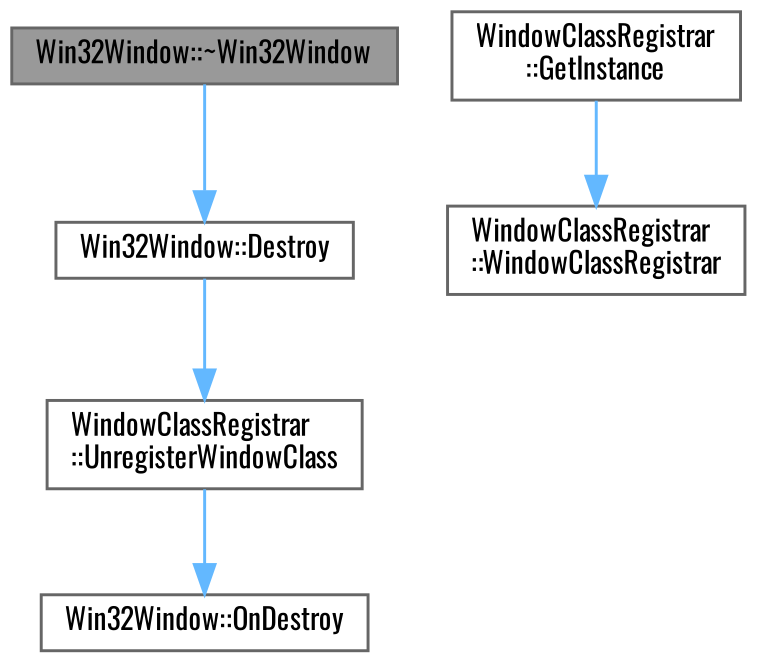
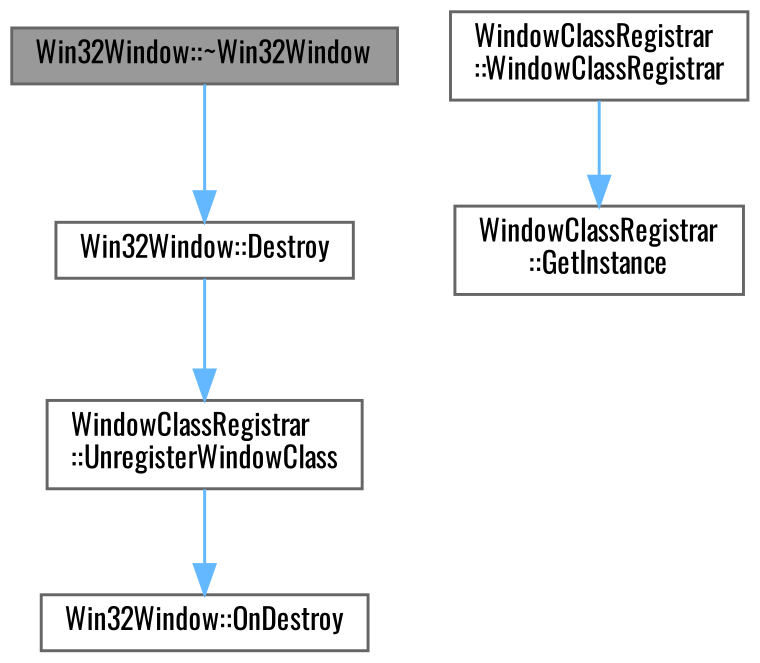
(596, 138) -> (599, 138)
